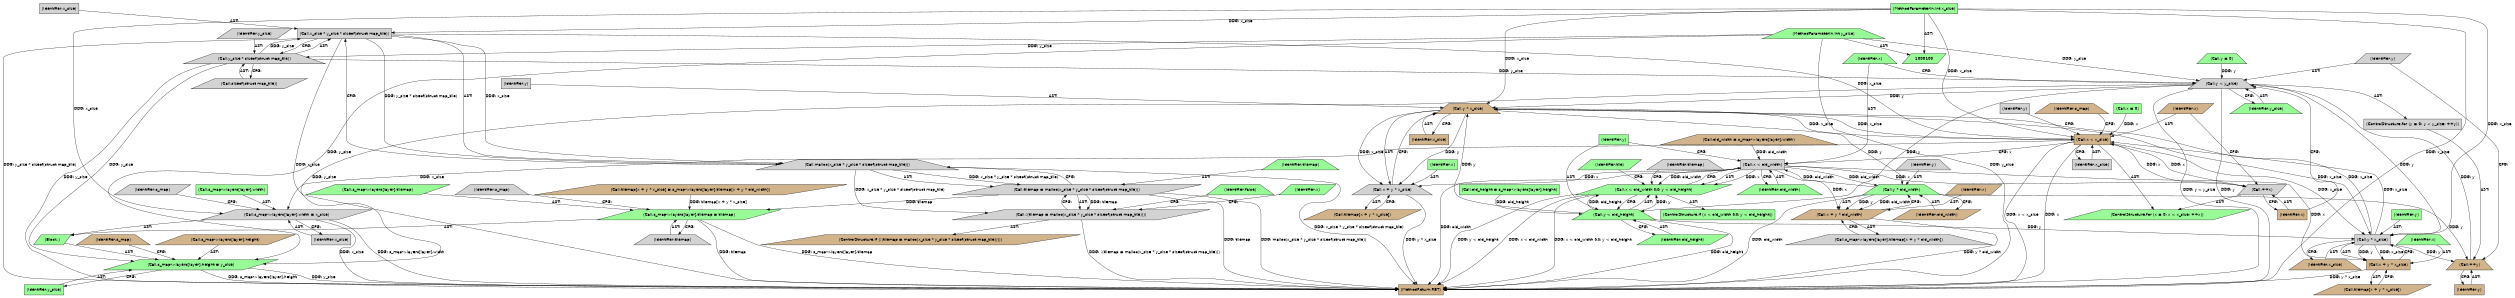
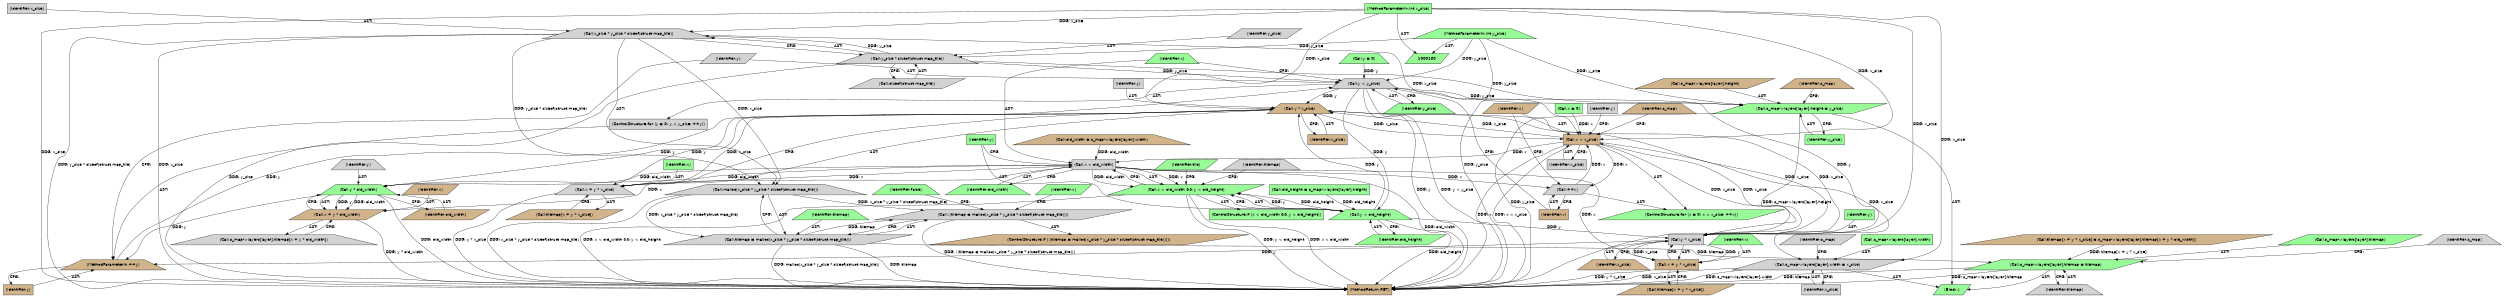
(344, 34) -> (629, 34)
(2005, 152) -> (1520, 152)
(512, 160) -> none
(110, 252) -> (1938, 165)
(2470, 265) -> (113, 265)
